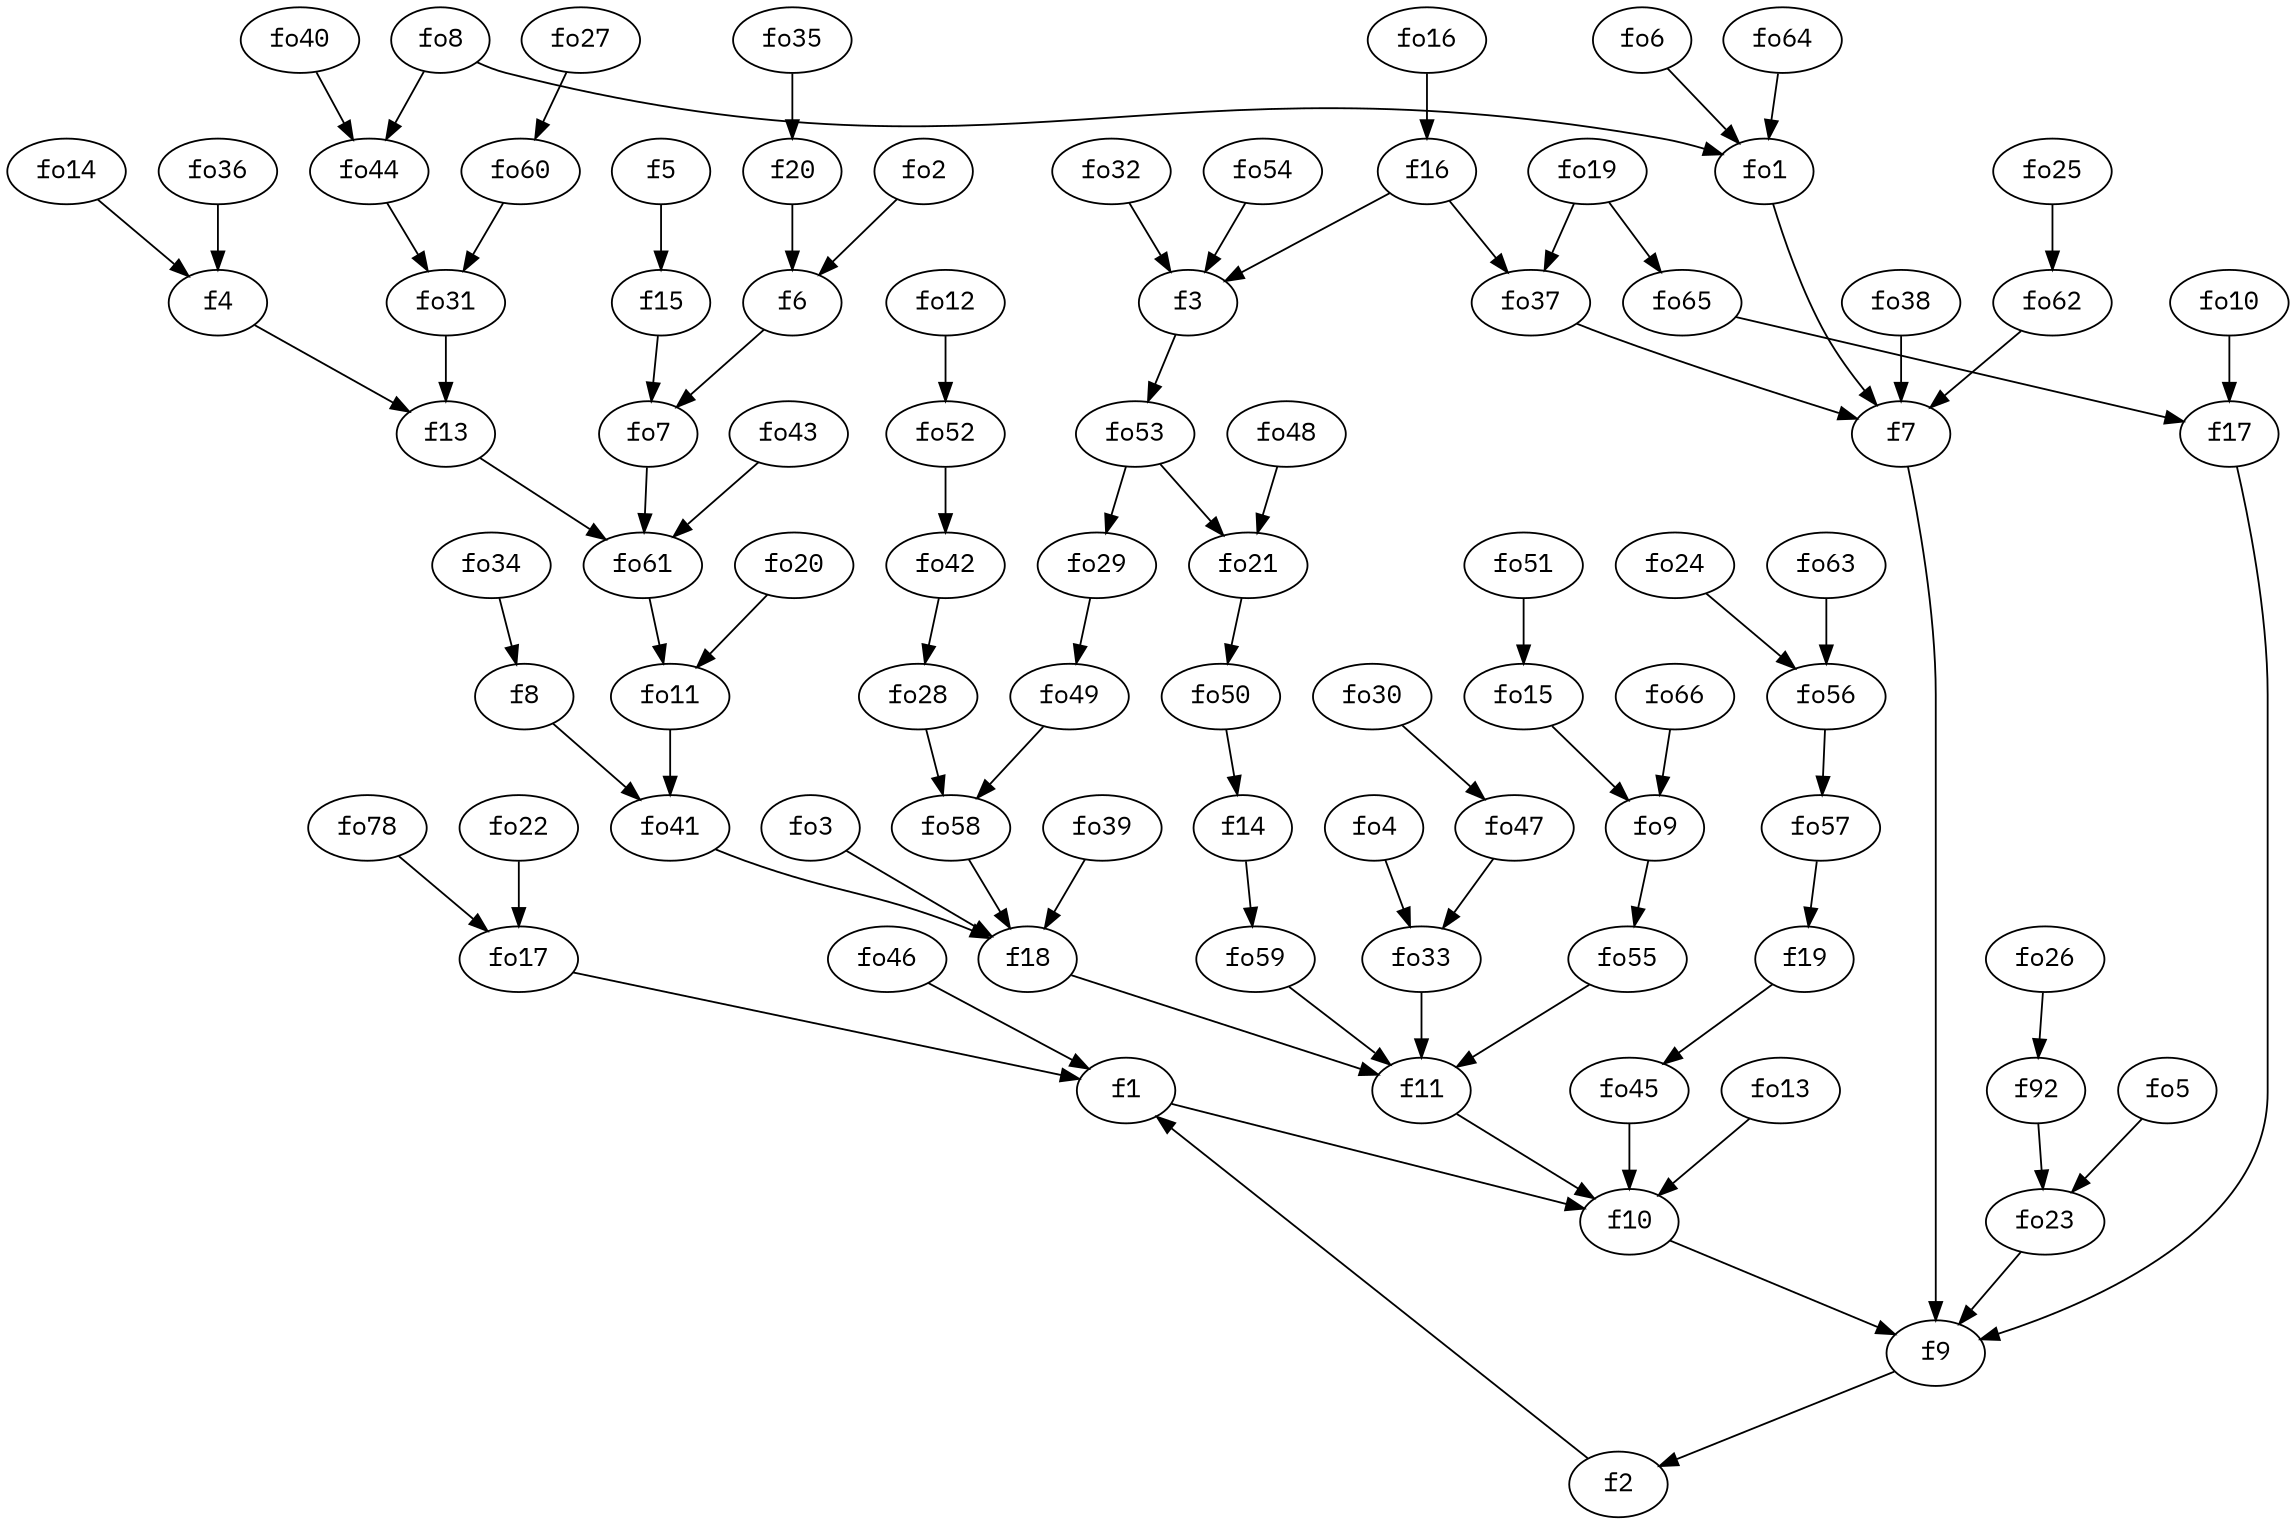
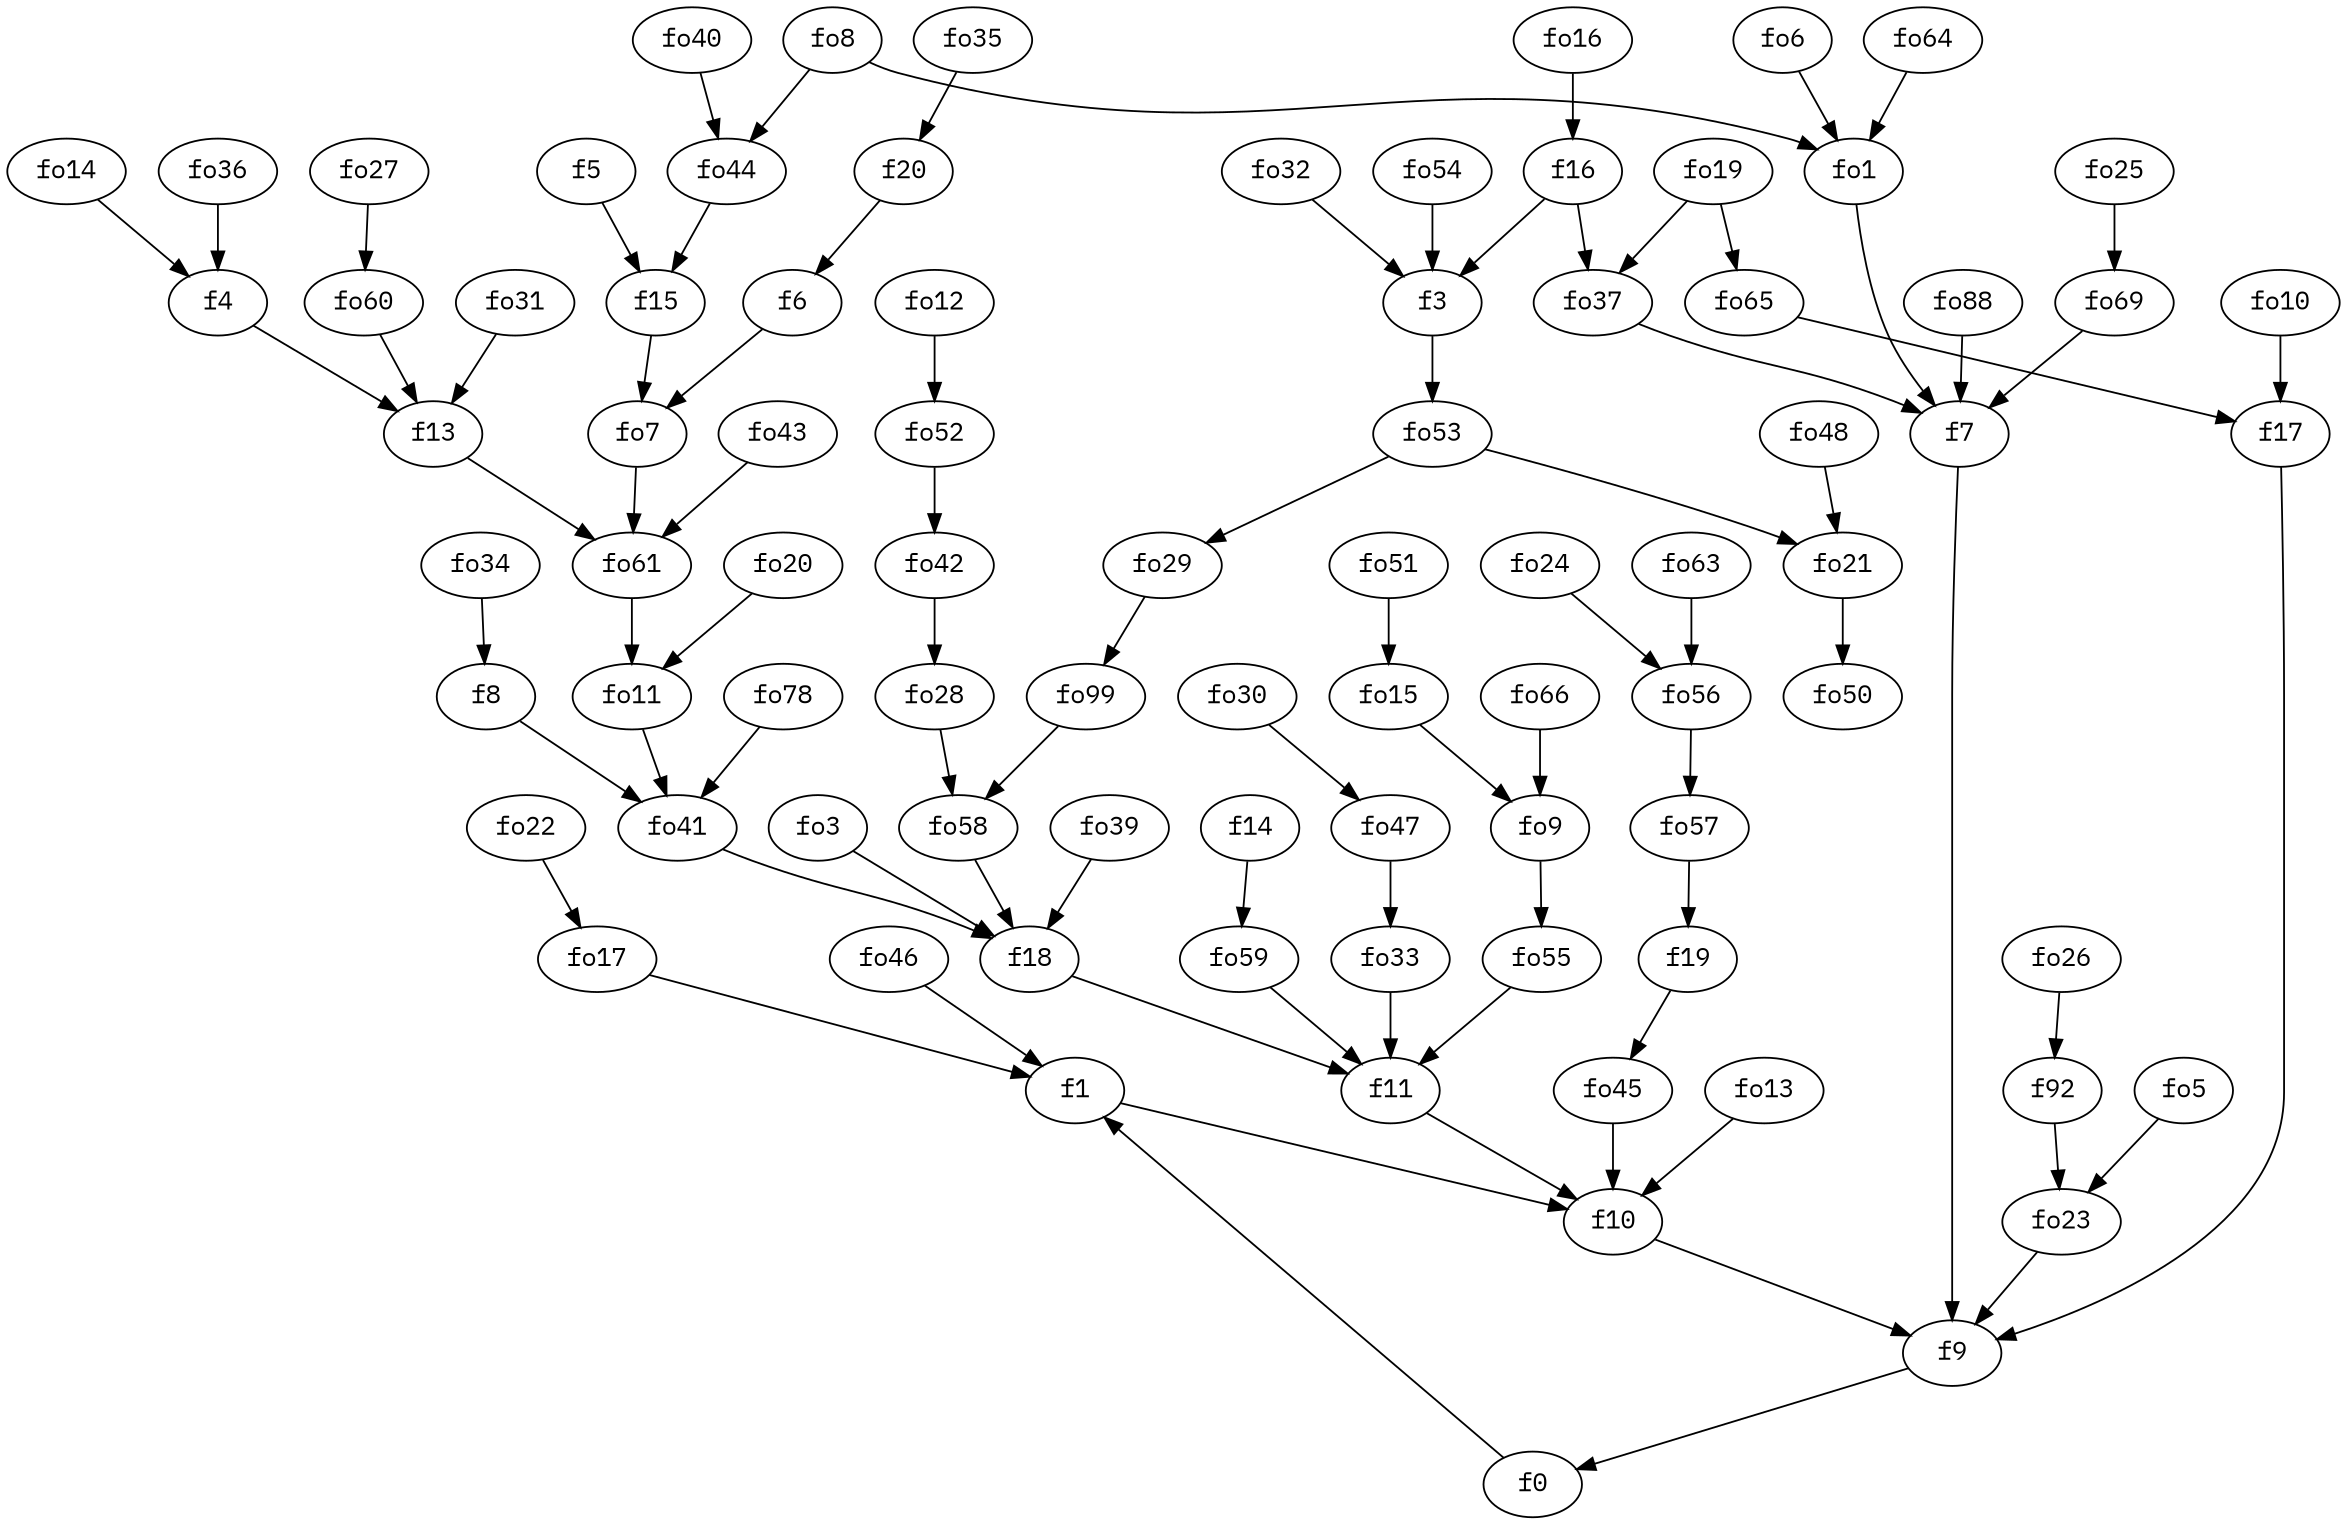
(924, 171) -> none
(403, 229) -> (696, 229)
(488, 229) -> (394, 360)
(1901, 303) -> (1963, 303)
(2052, 303) -> (2114, 303)
(1070, 697) -> (1086, 697)
(1230, 753) -> none
(1374, 828) -> none
(436, 888) -> (737, 755)
(1618, 1484) -> (1533, 1484)
